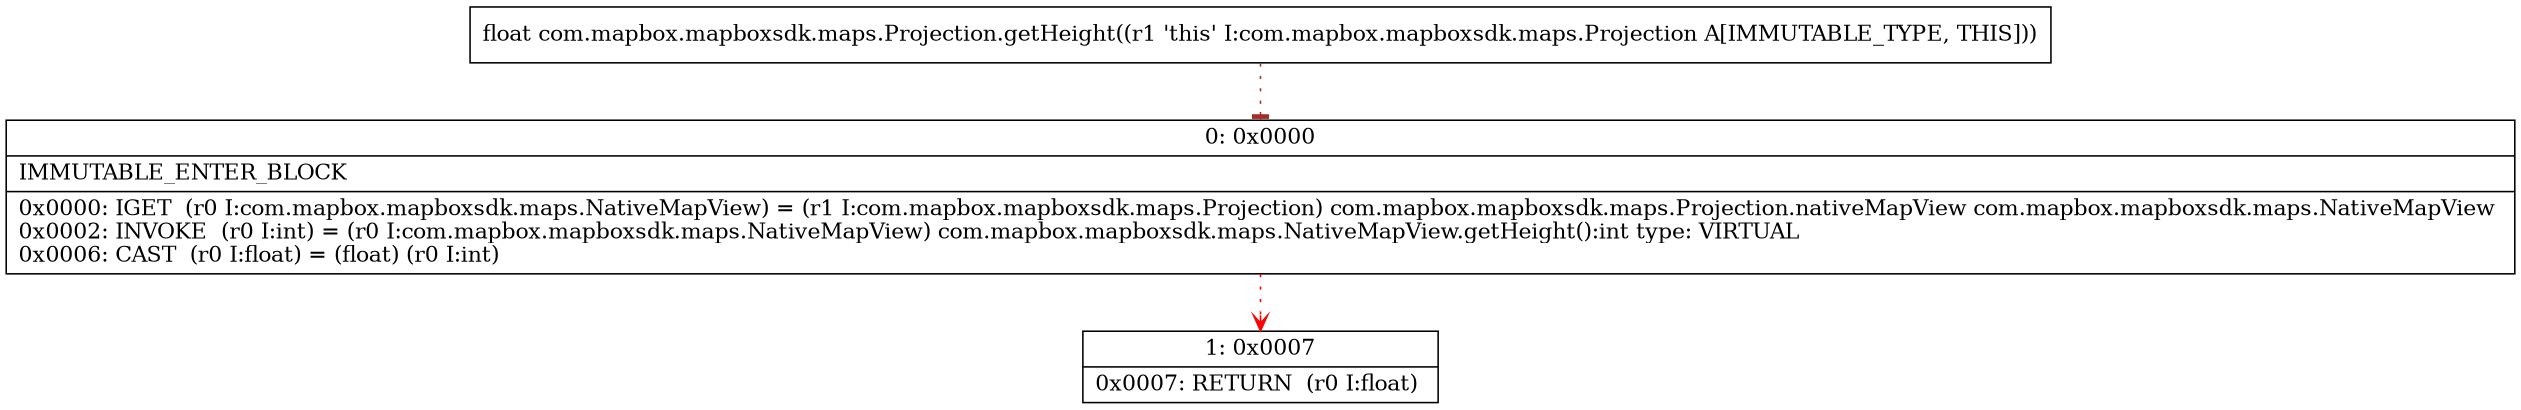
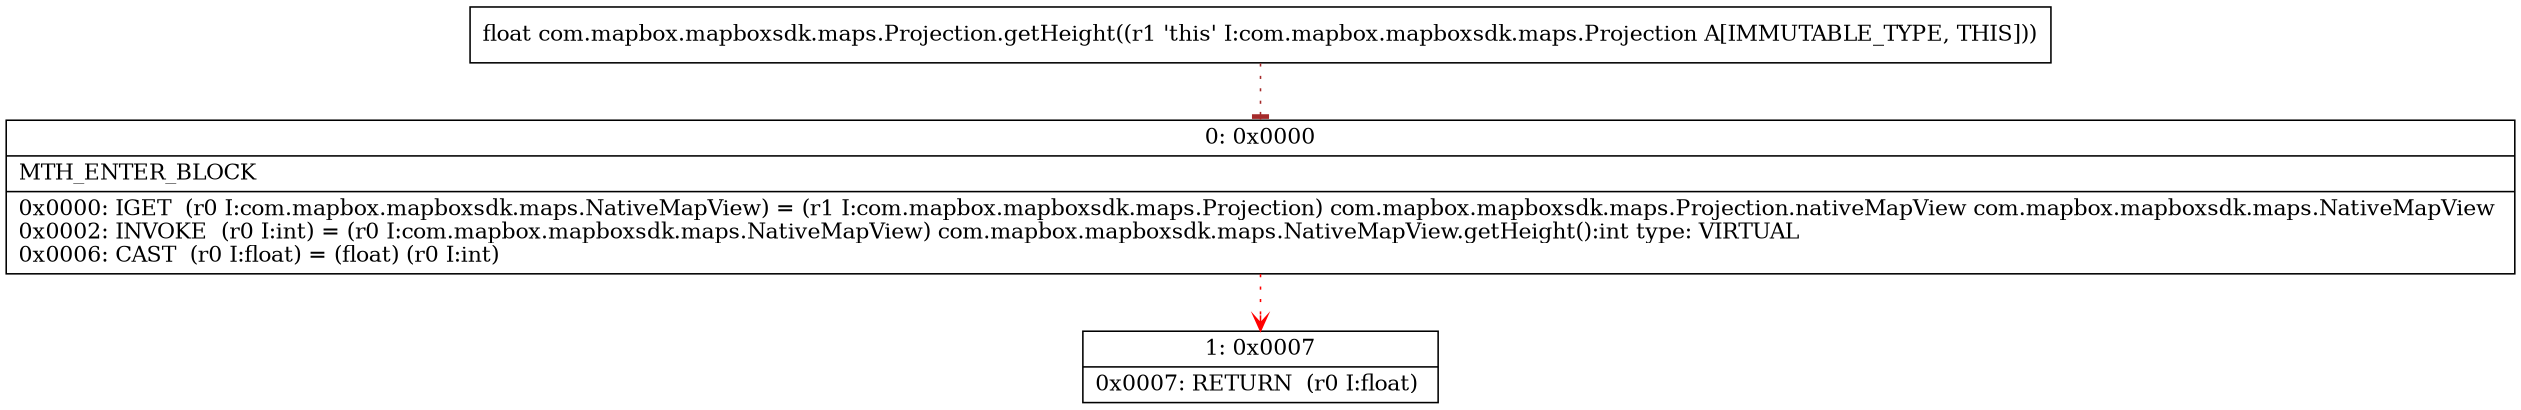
(183, 173) -> (138, 173)
